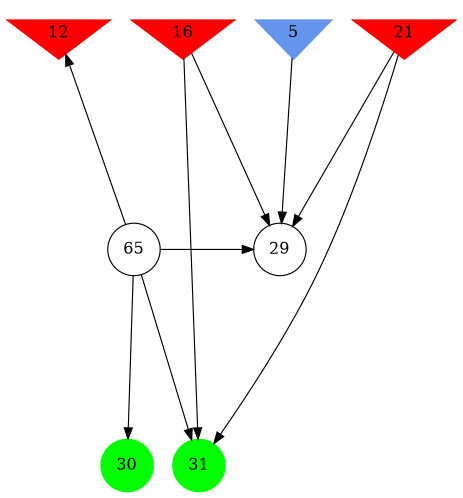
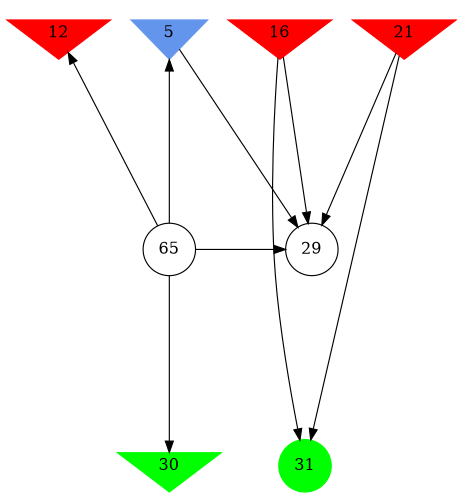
(165, 352) -> (169, 147)
(127, 466) -> (169, 466)
